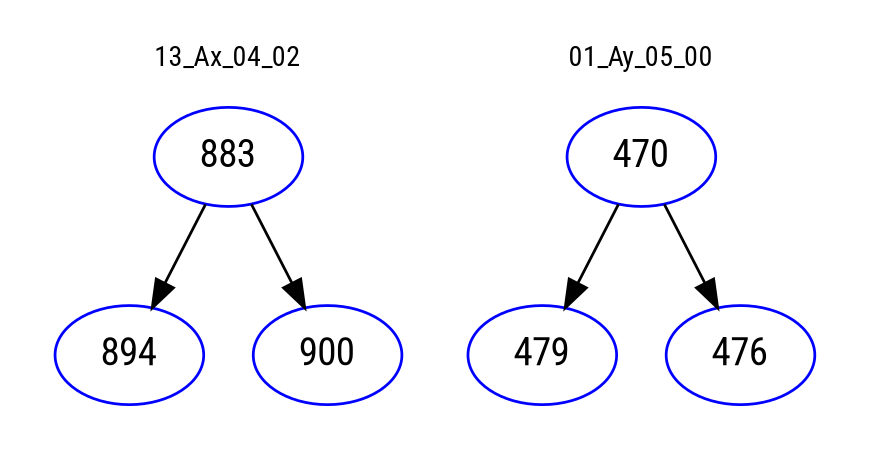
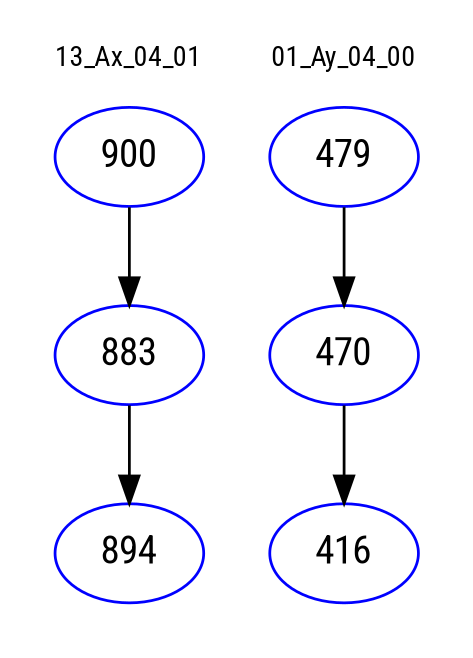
(228, 59) -> (129, 59)
(641, 59) -> (344, 59)
(272, 244) -> (129, 243)
(598, 244) -> (344, 243)
(740, 355) -> (344, 553)
